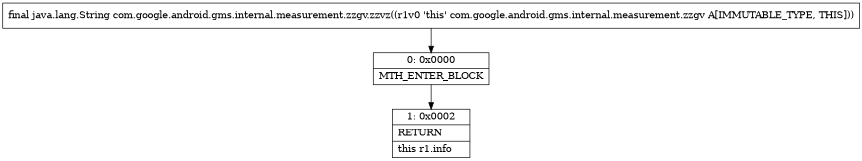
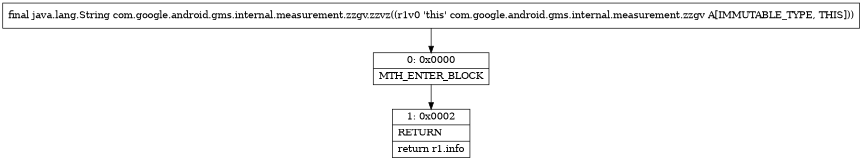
(425, 149) -> (431, 149)
